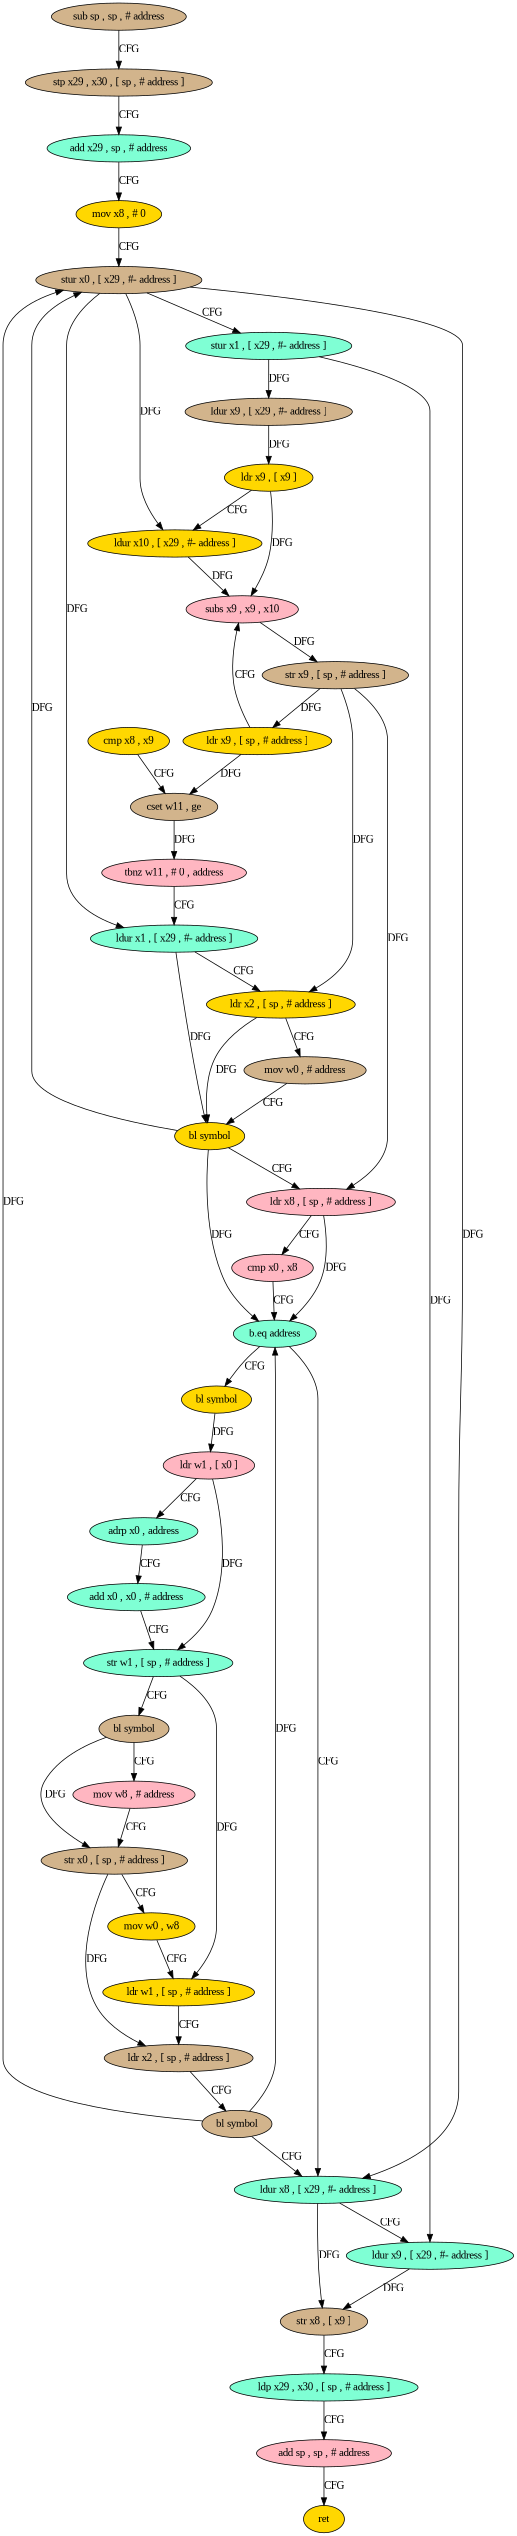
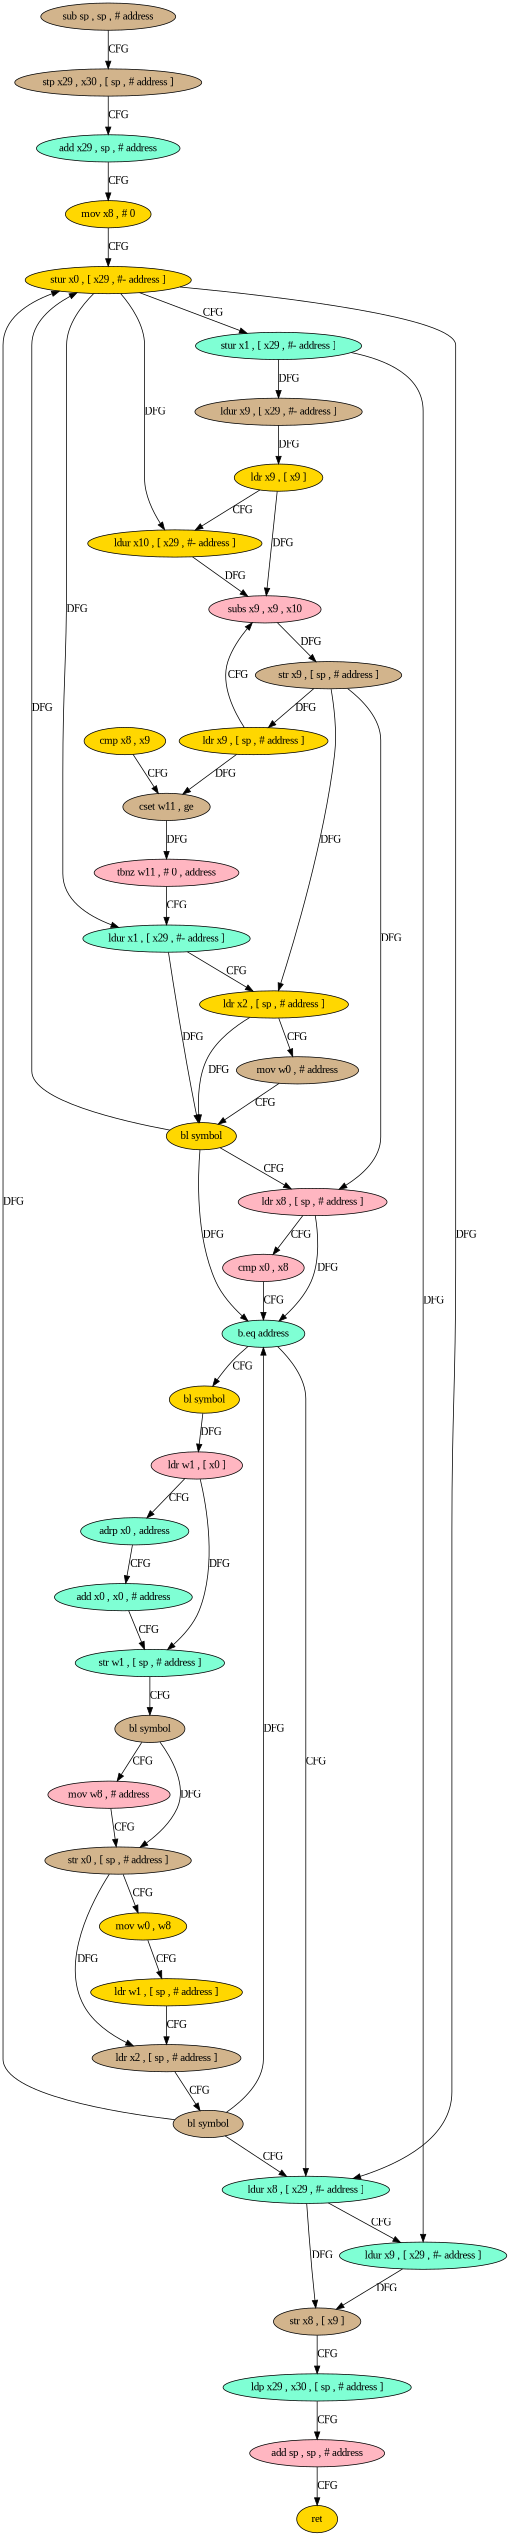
(119, 280) -> (108, 280)
(216, 1820) -> none
